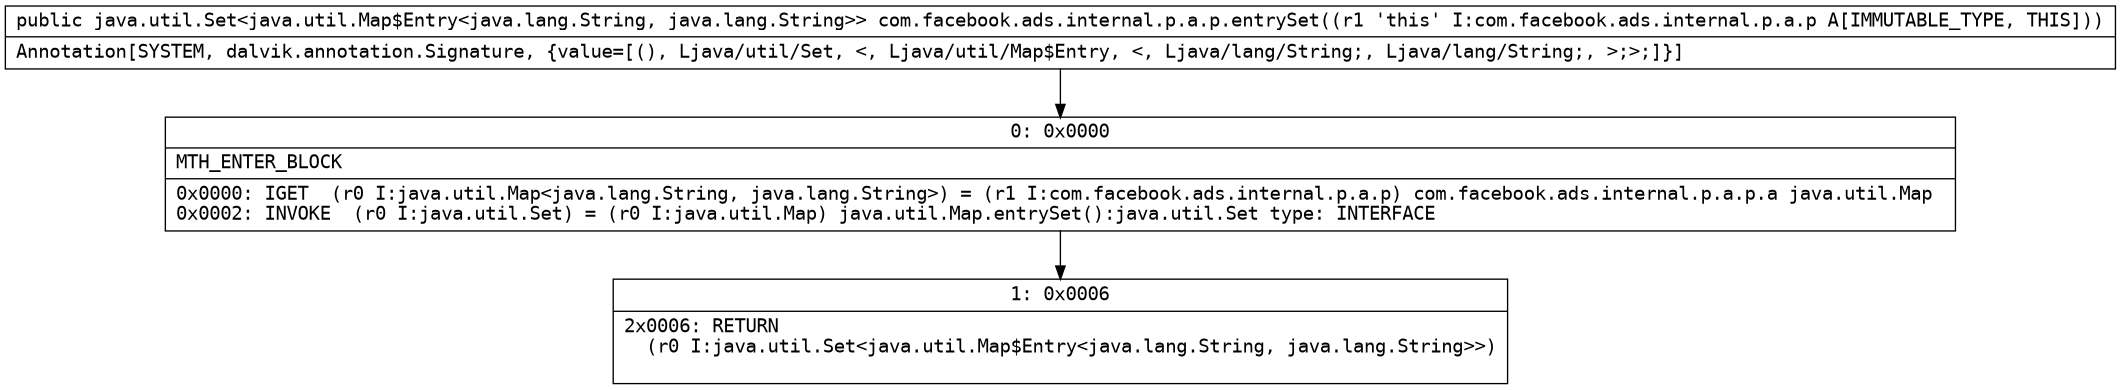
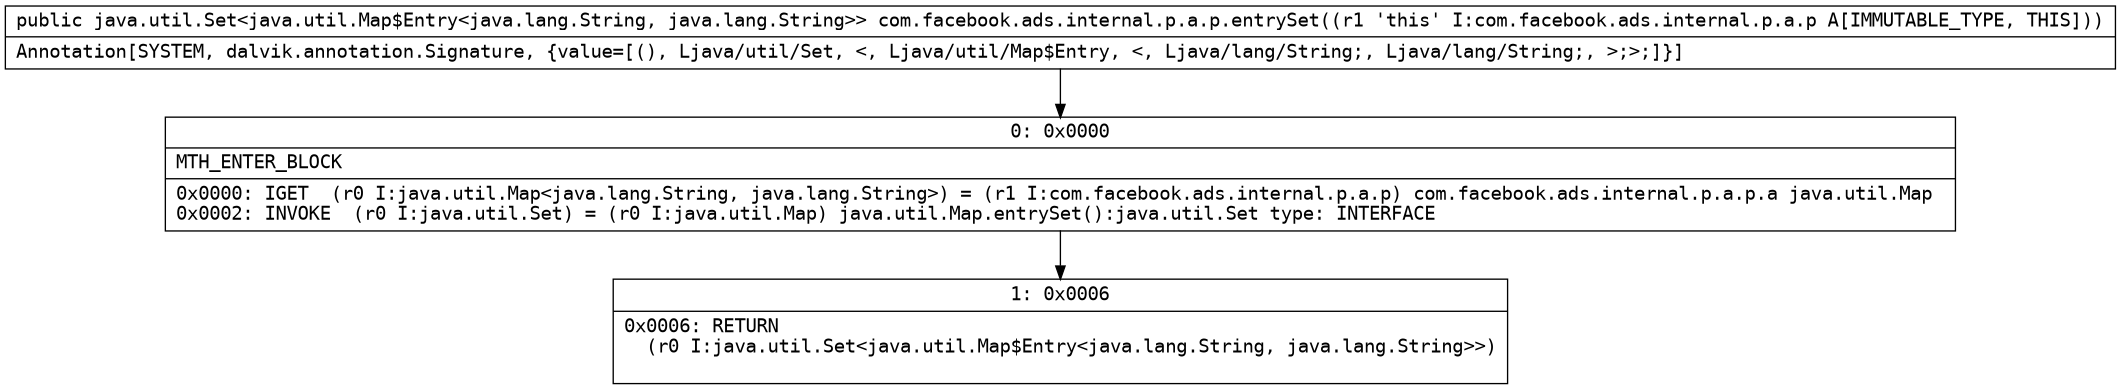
(713, 327) -> (713, 327)
